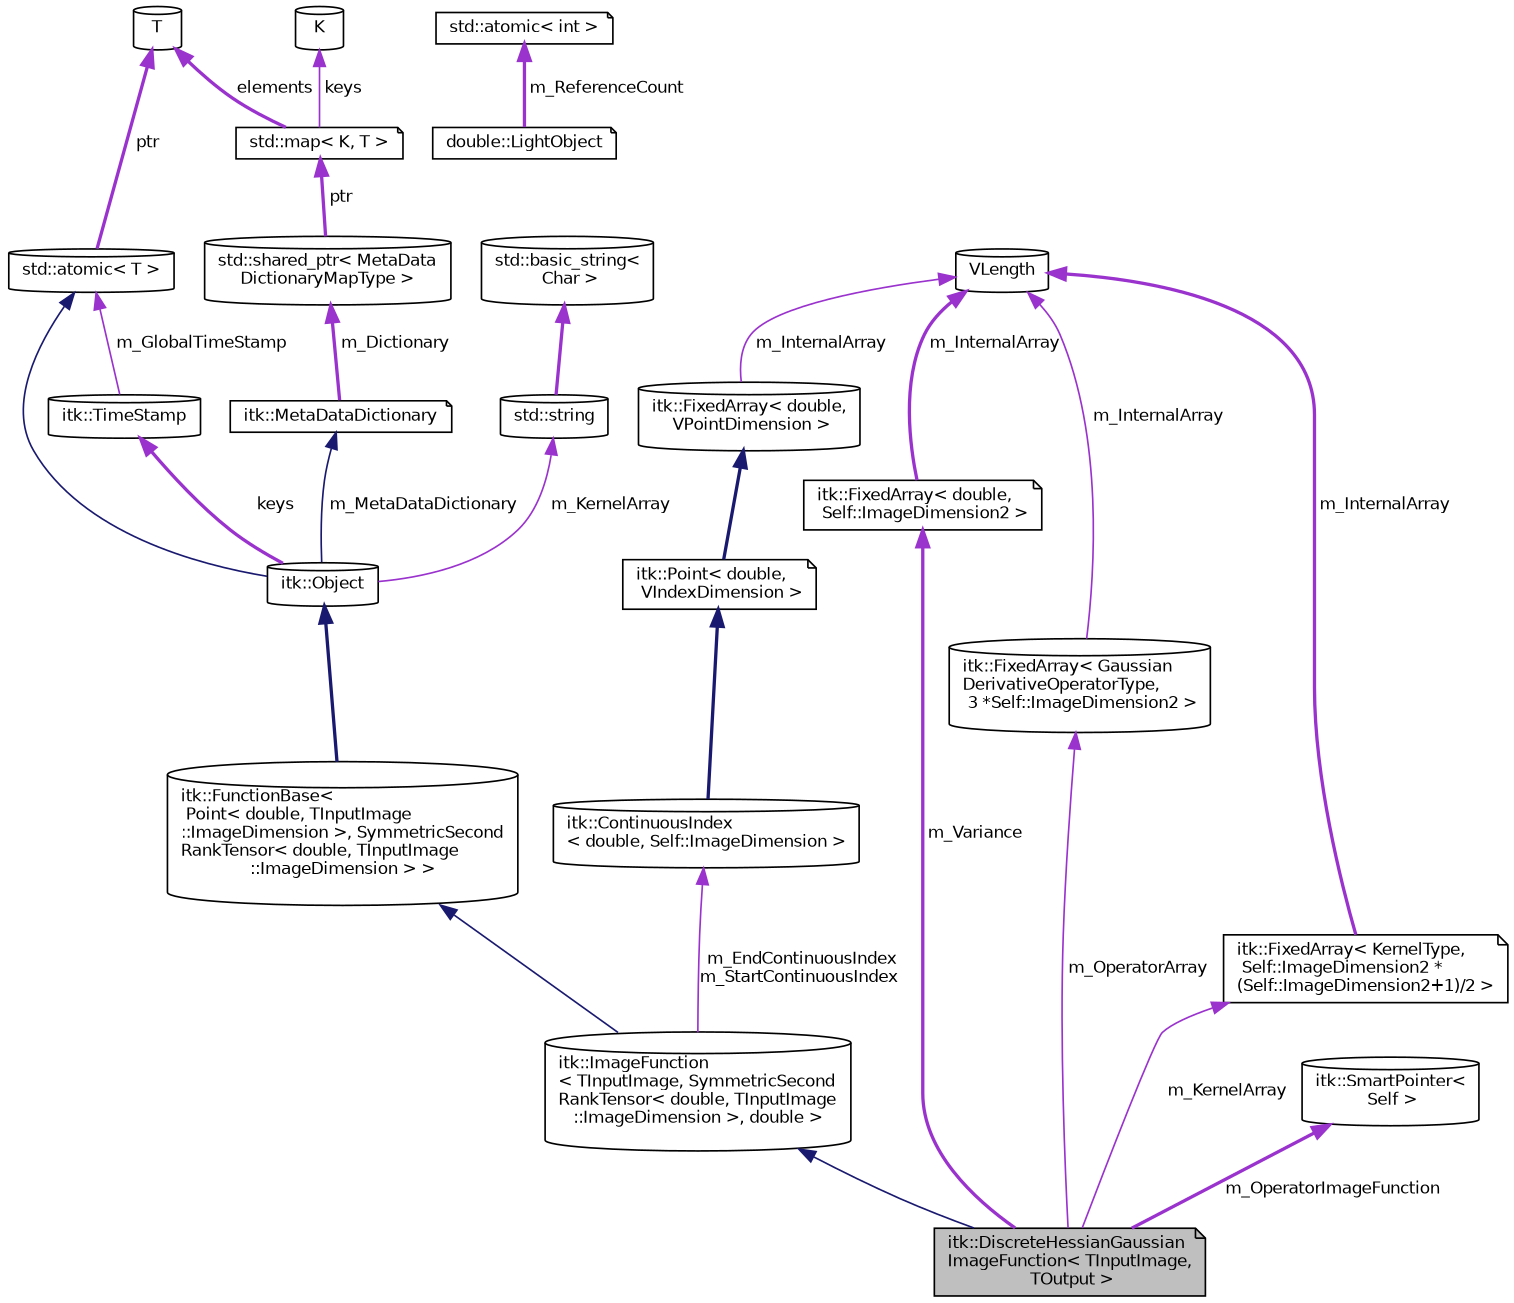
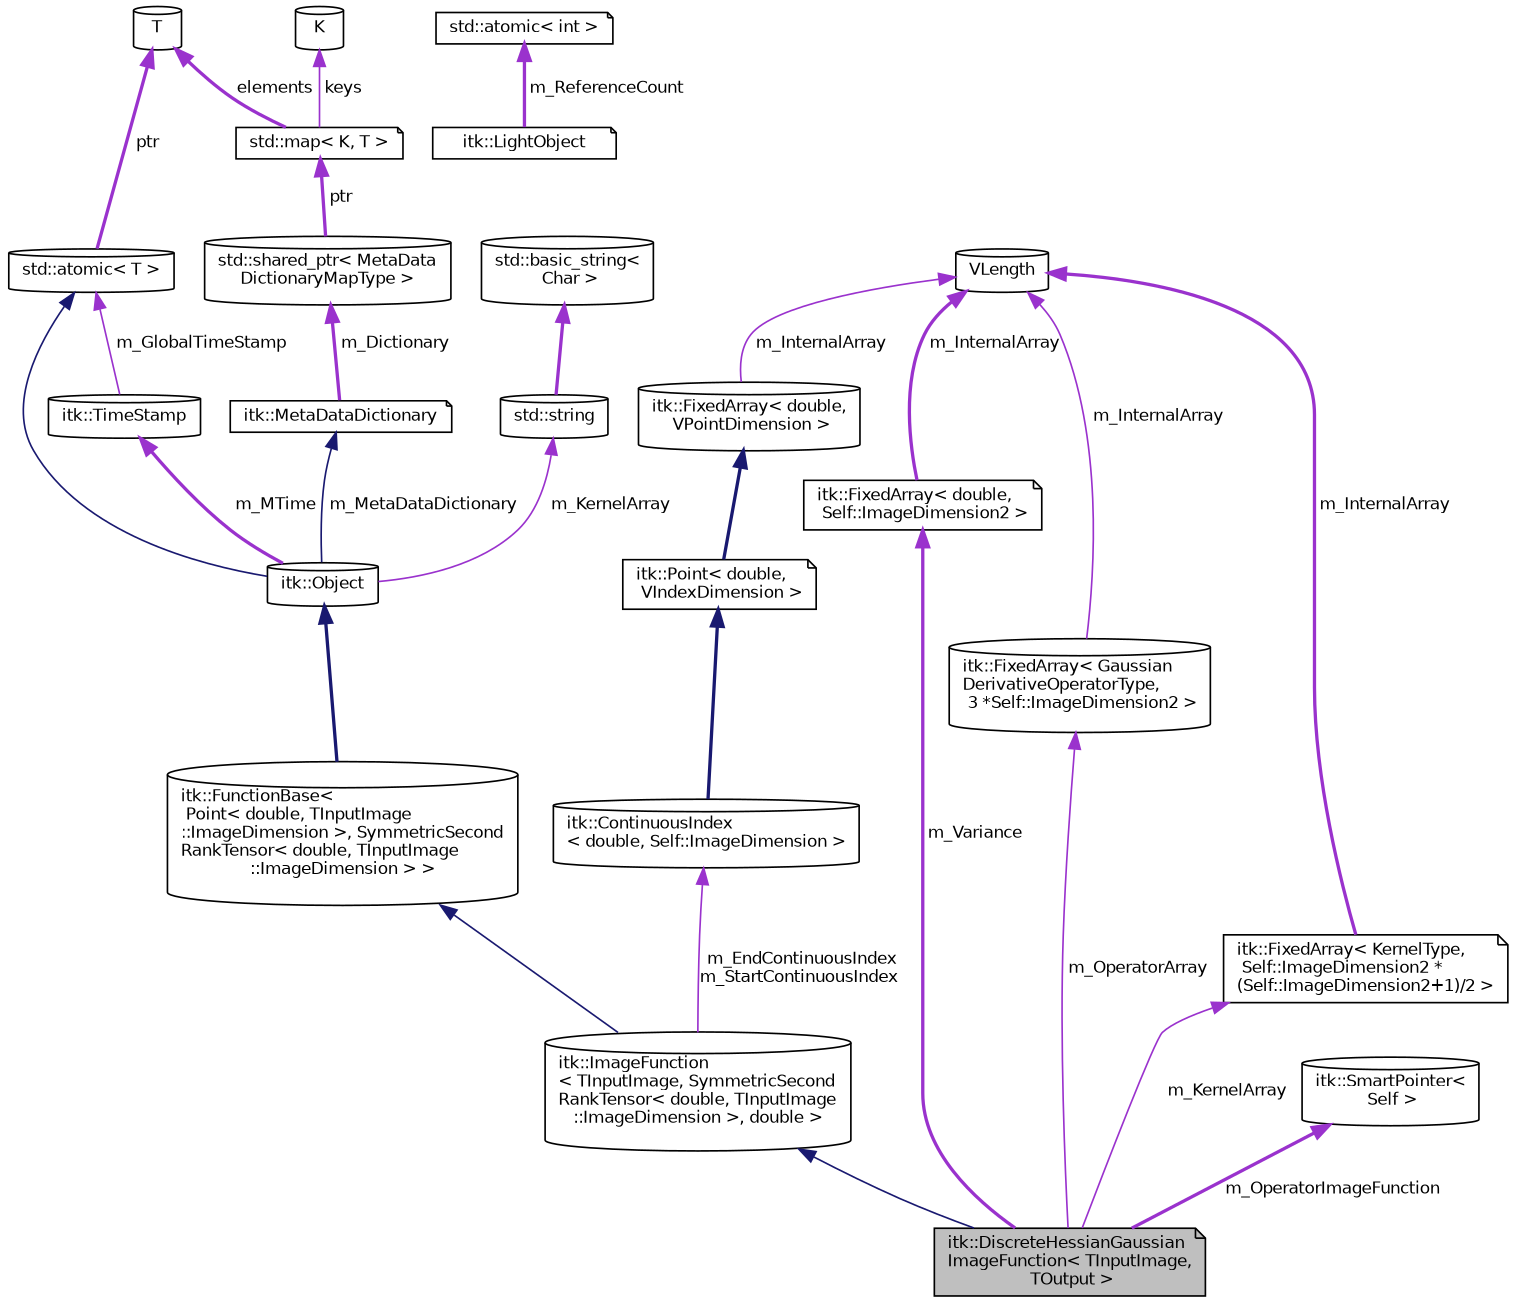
(524, 143) -> (524, 143)
(273, 505) -> (273, 505)
